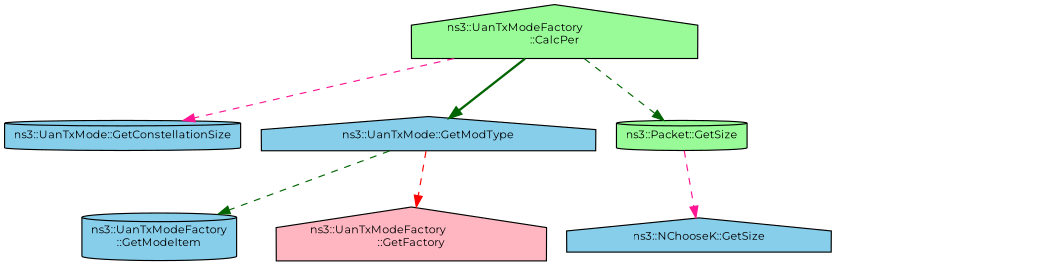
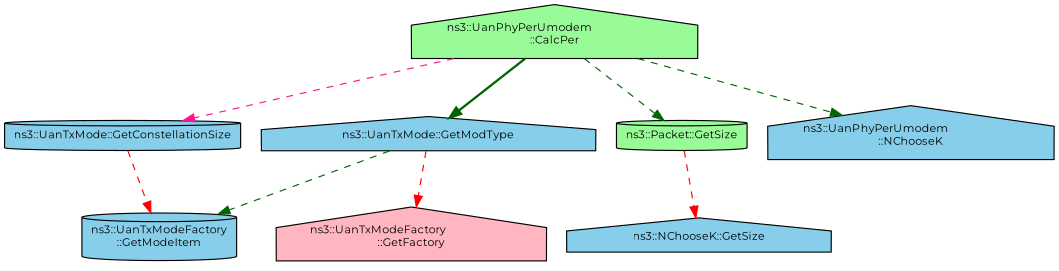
(555, 34) -> (555, 34)
none -> (911, 135)
none -> (137, 176)
(689, 178) -> (689, 178)
